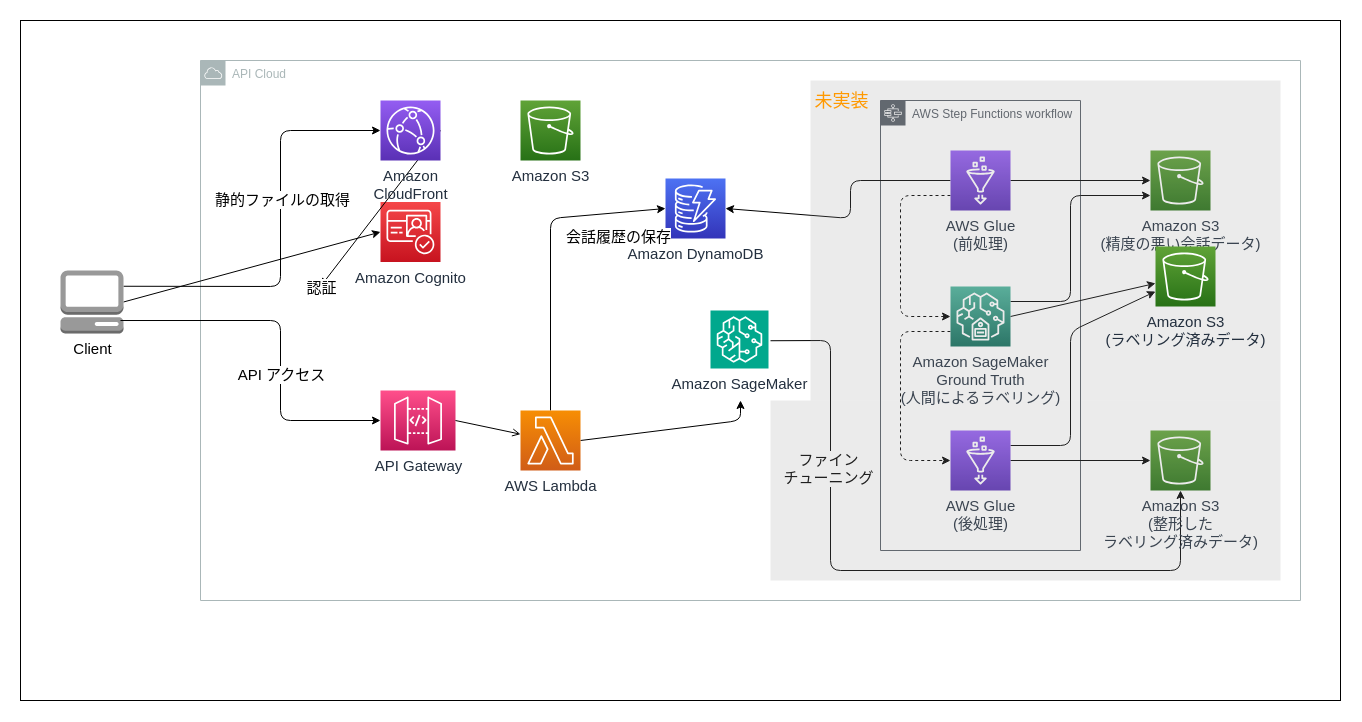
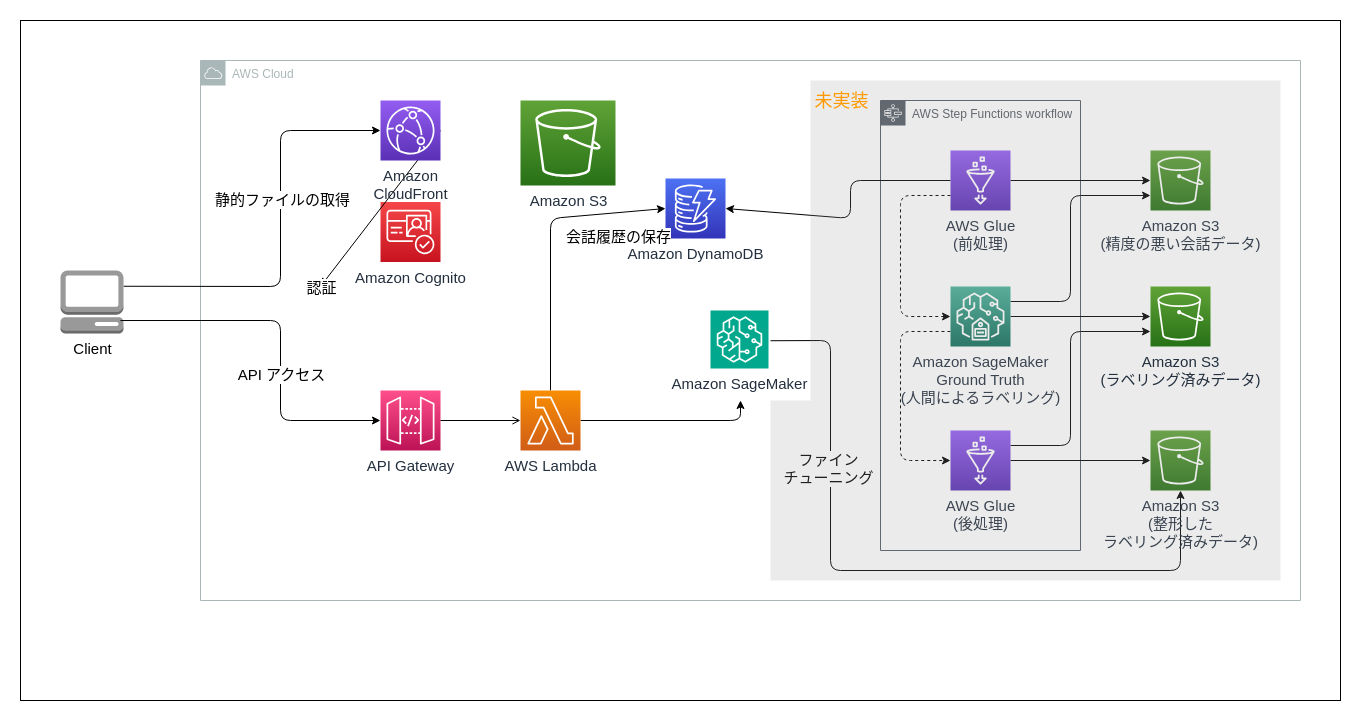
(260, 75) -> (260, 75)
(551, 131) -> (568, 143)
(282, 259) -> none
(1186, 277) -> (1181, 317)
(418, 421) -> (411, 421)
(551, 441) -> (551, 421)
